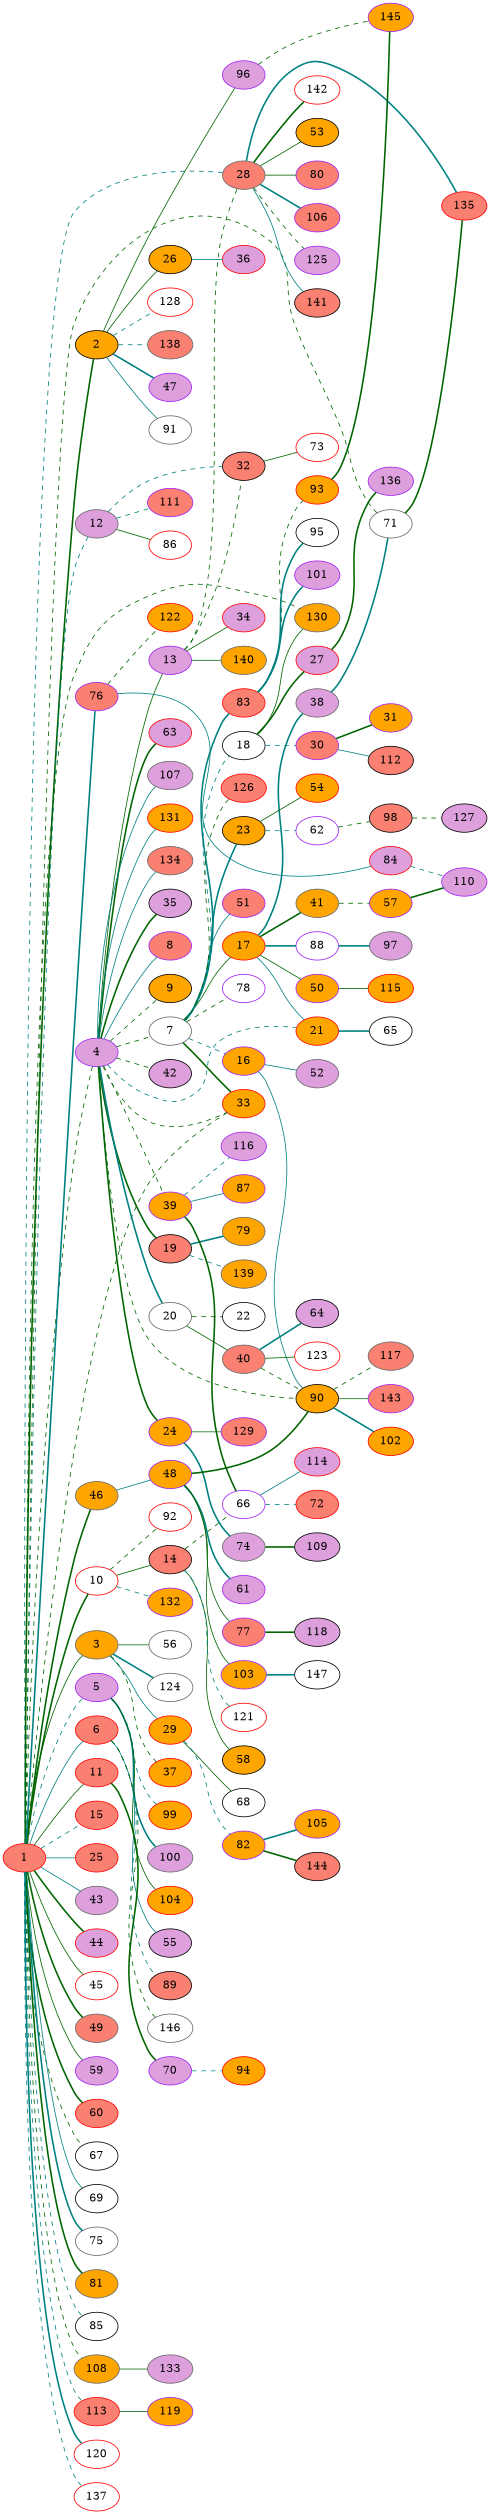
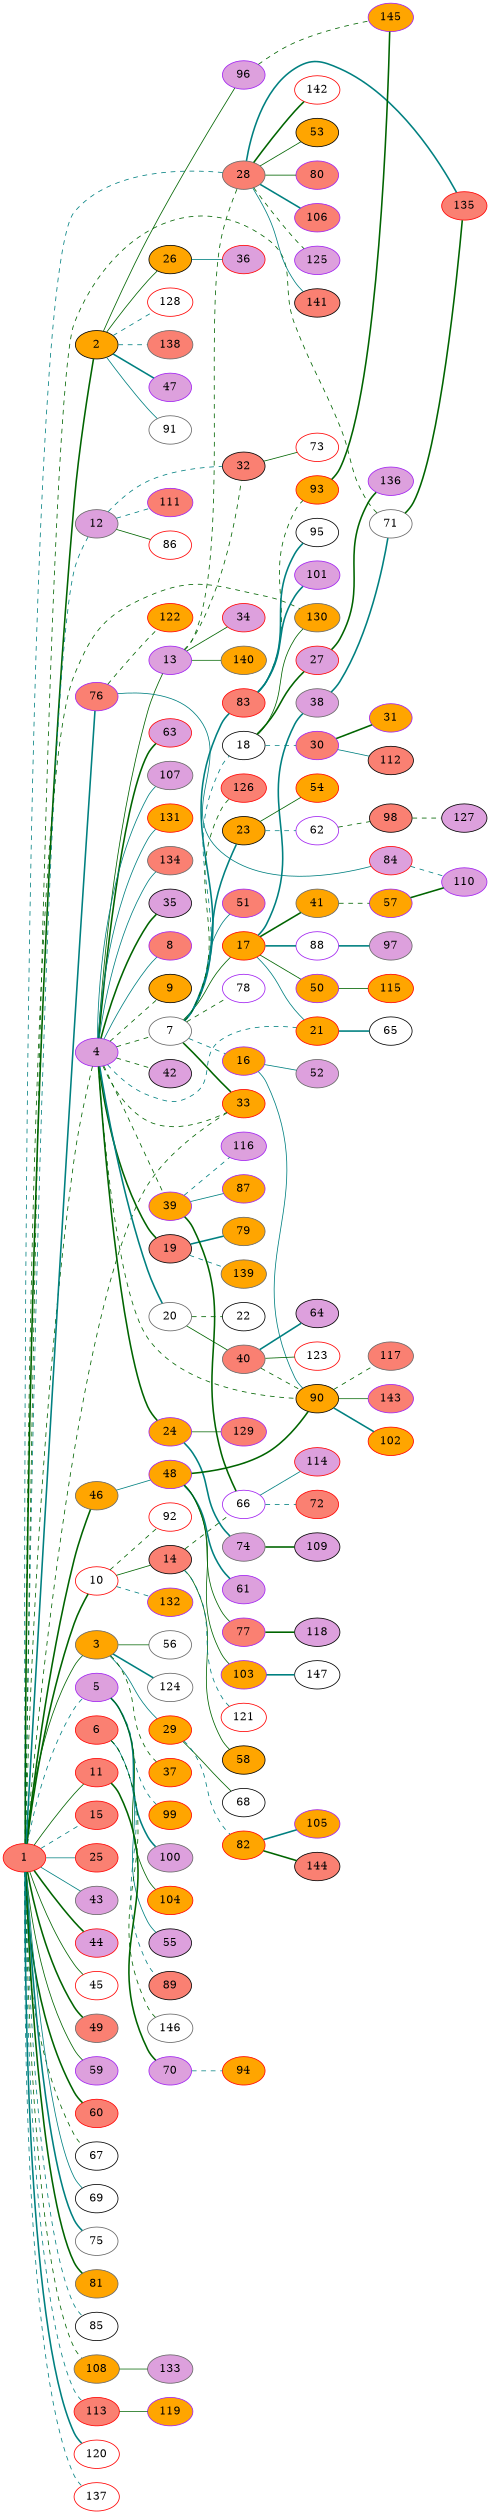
(52, 1790) -> none
(244, 1845) -> (244, 1845)
